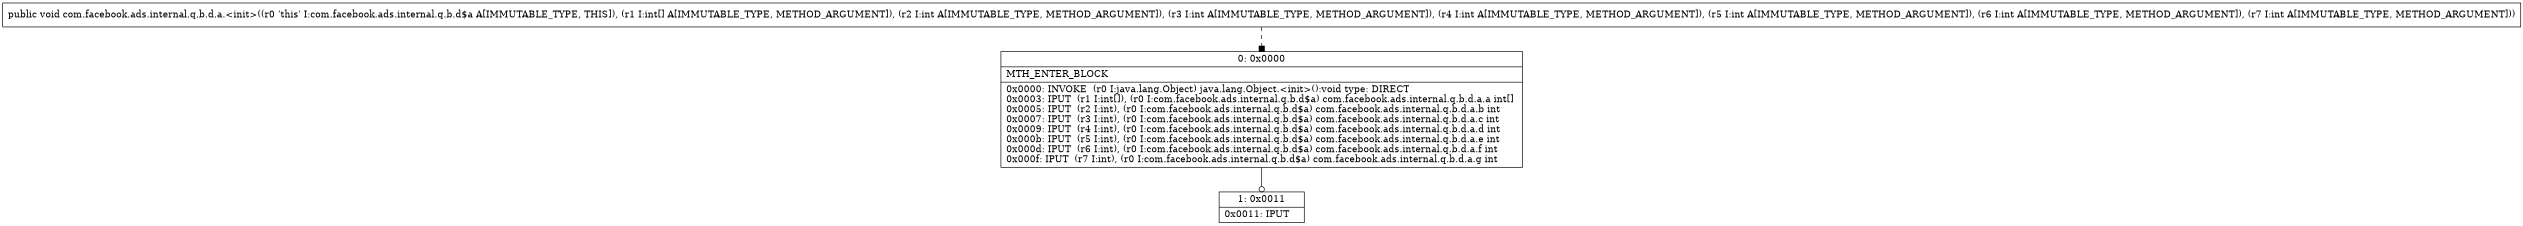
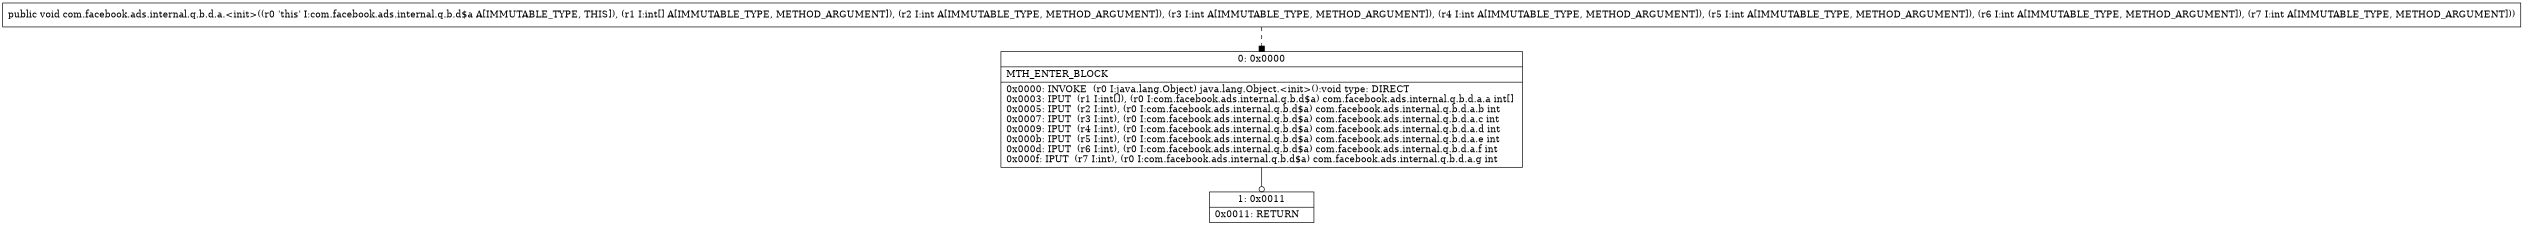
(1262, 215) -> (1262, 215)
